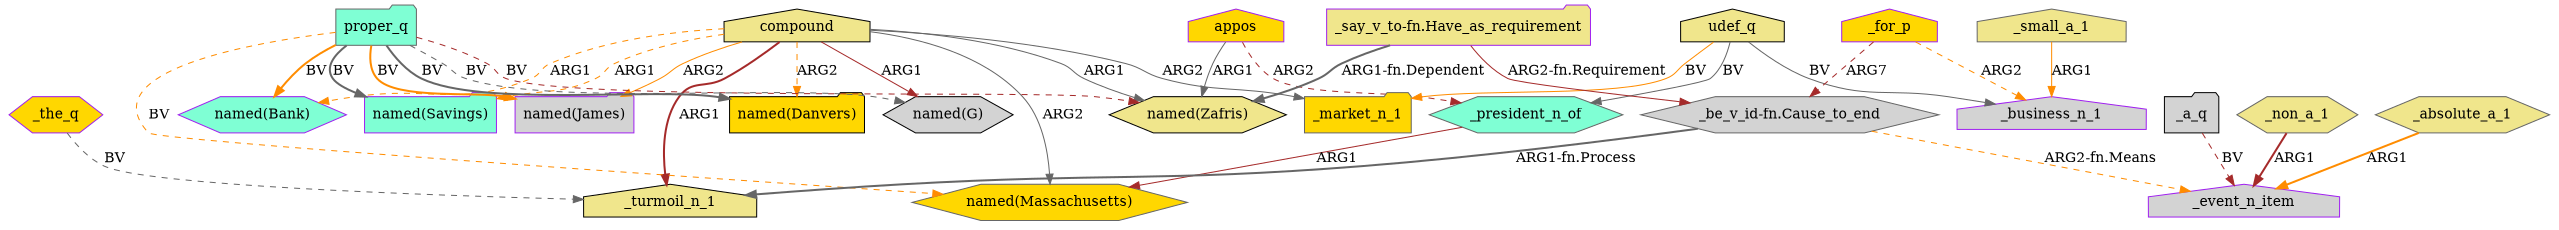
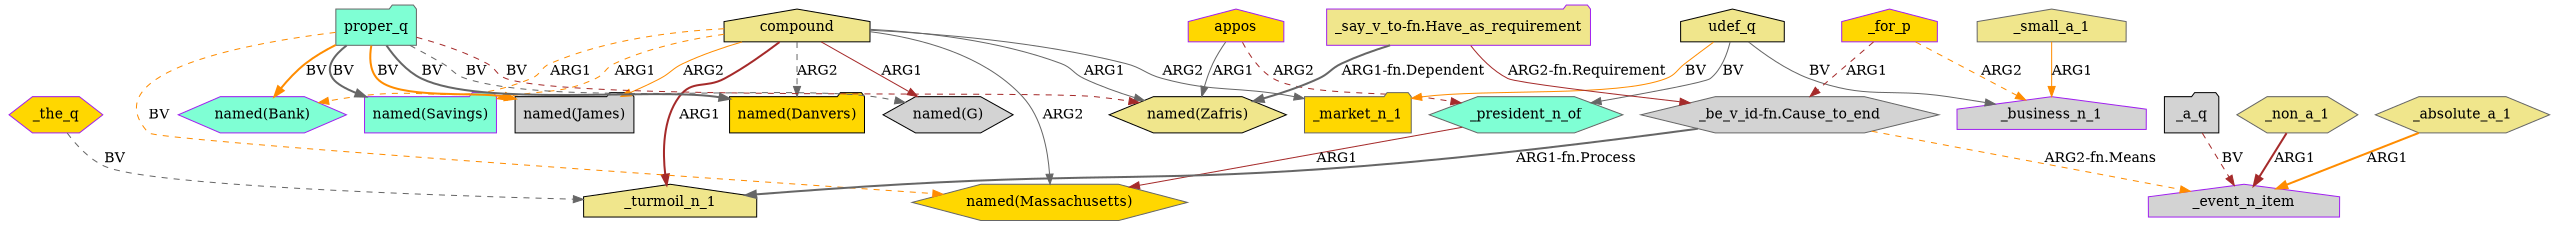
(797, 64) -> (797, 64)
(1867, 71) -> (1867, 71)
(574, 115) -> (574, 115)
